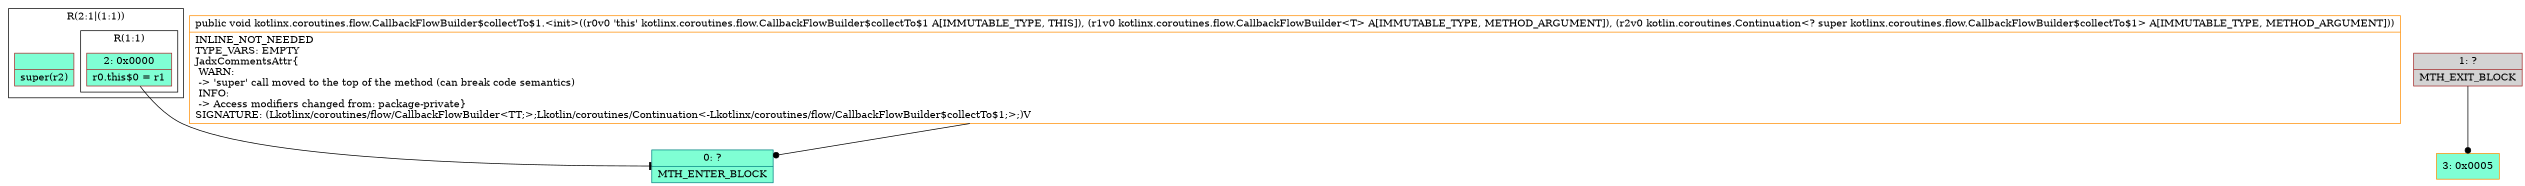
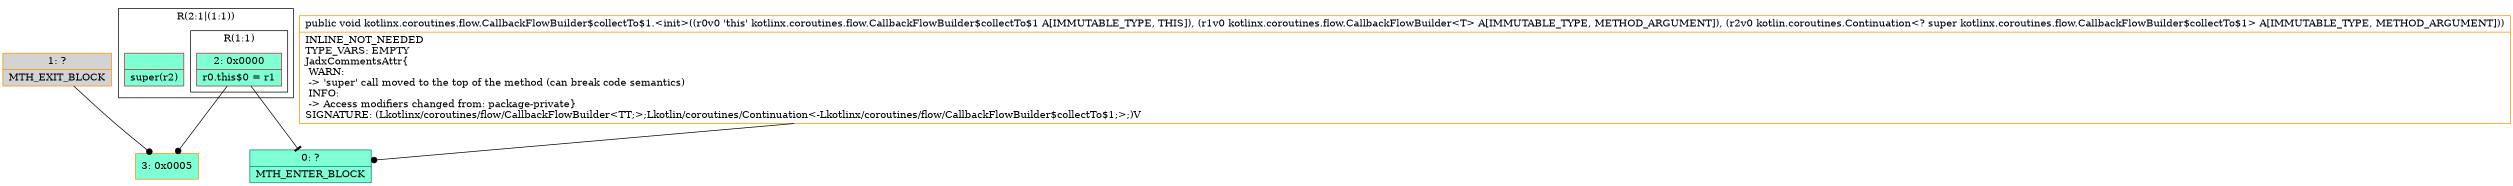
(2468, 70) -> (57, 70)
none -> (204, 117)
